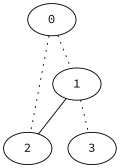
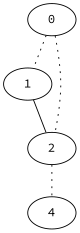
(92, 148) -> none
none -> (52, 213)
